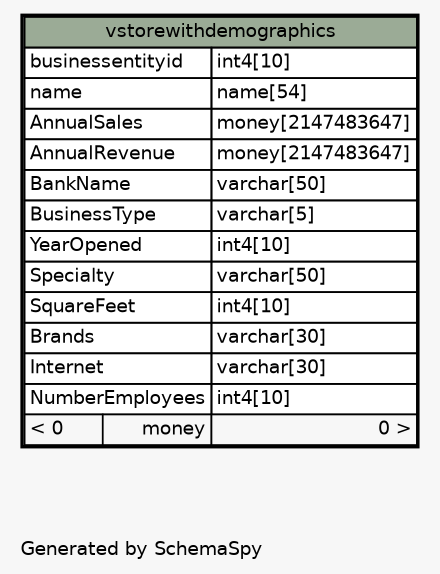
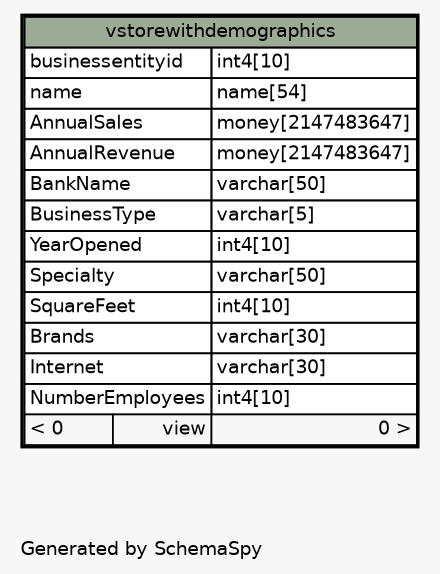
(174, 429) -> (184, 429)
